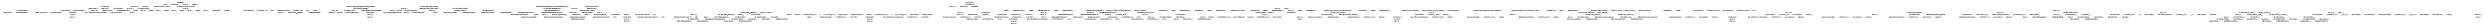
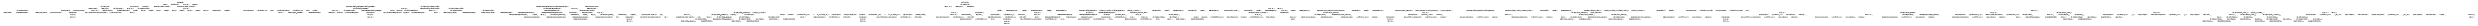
none -> (593, 15)
(775, 17) -> none
